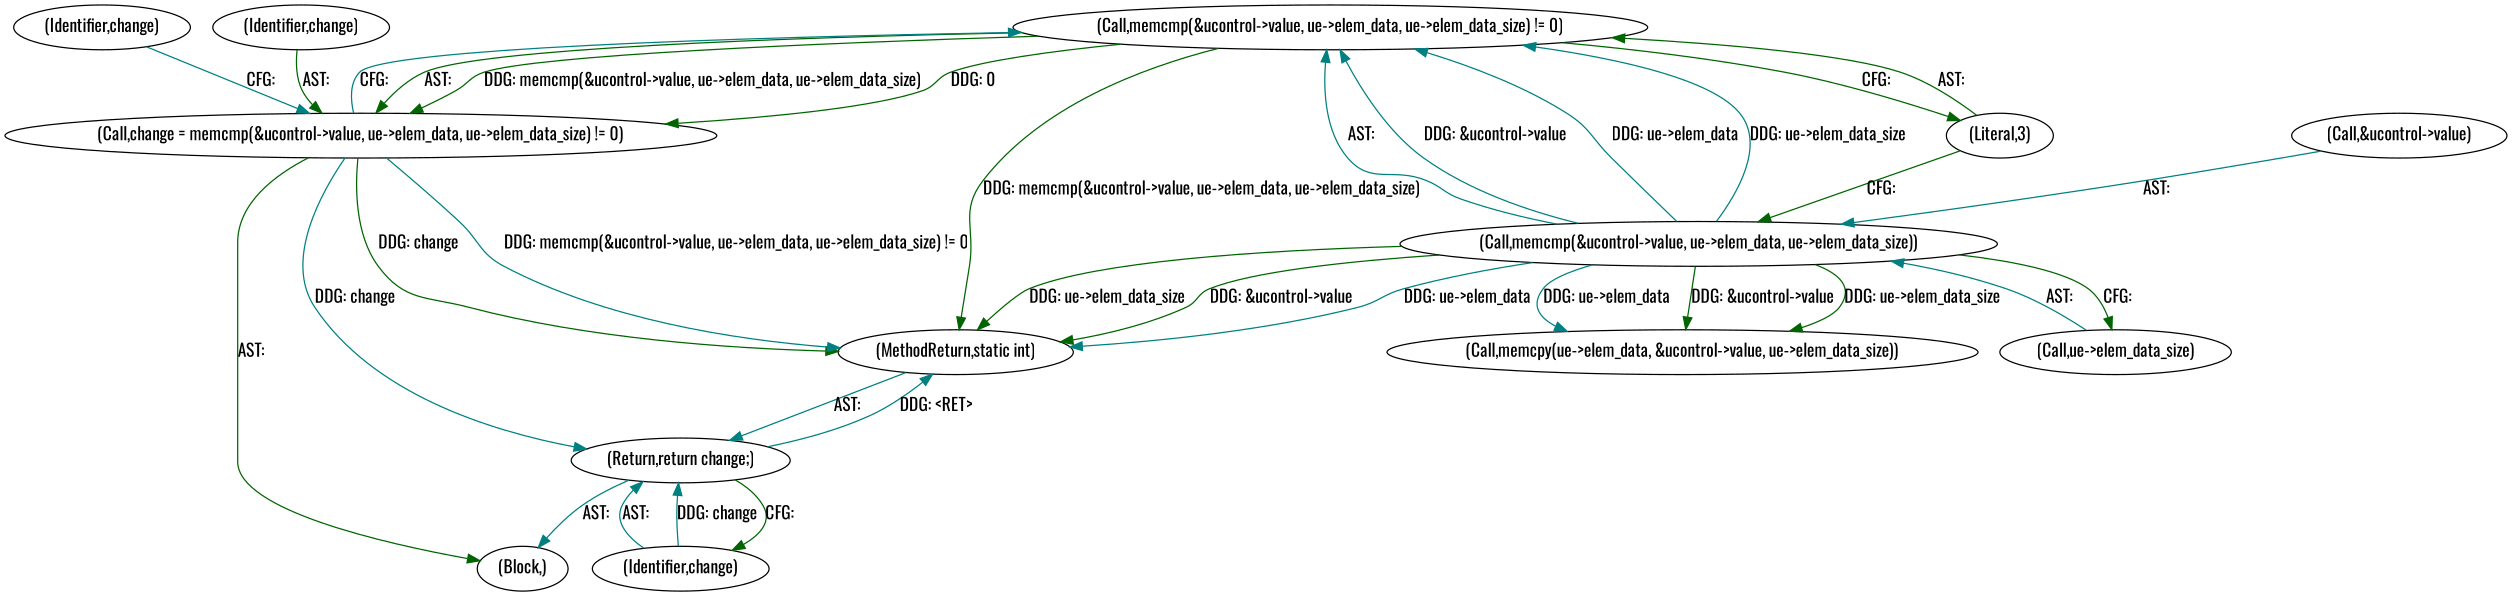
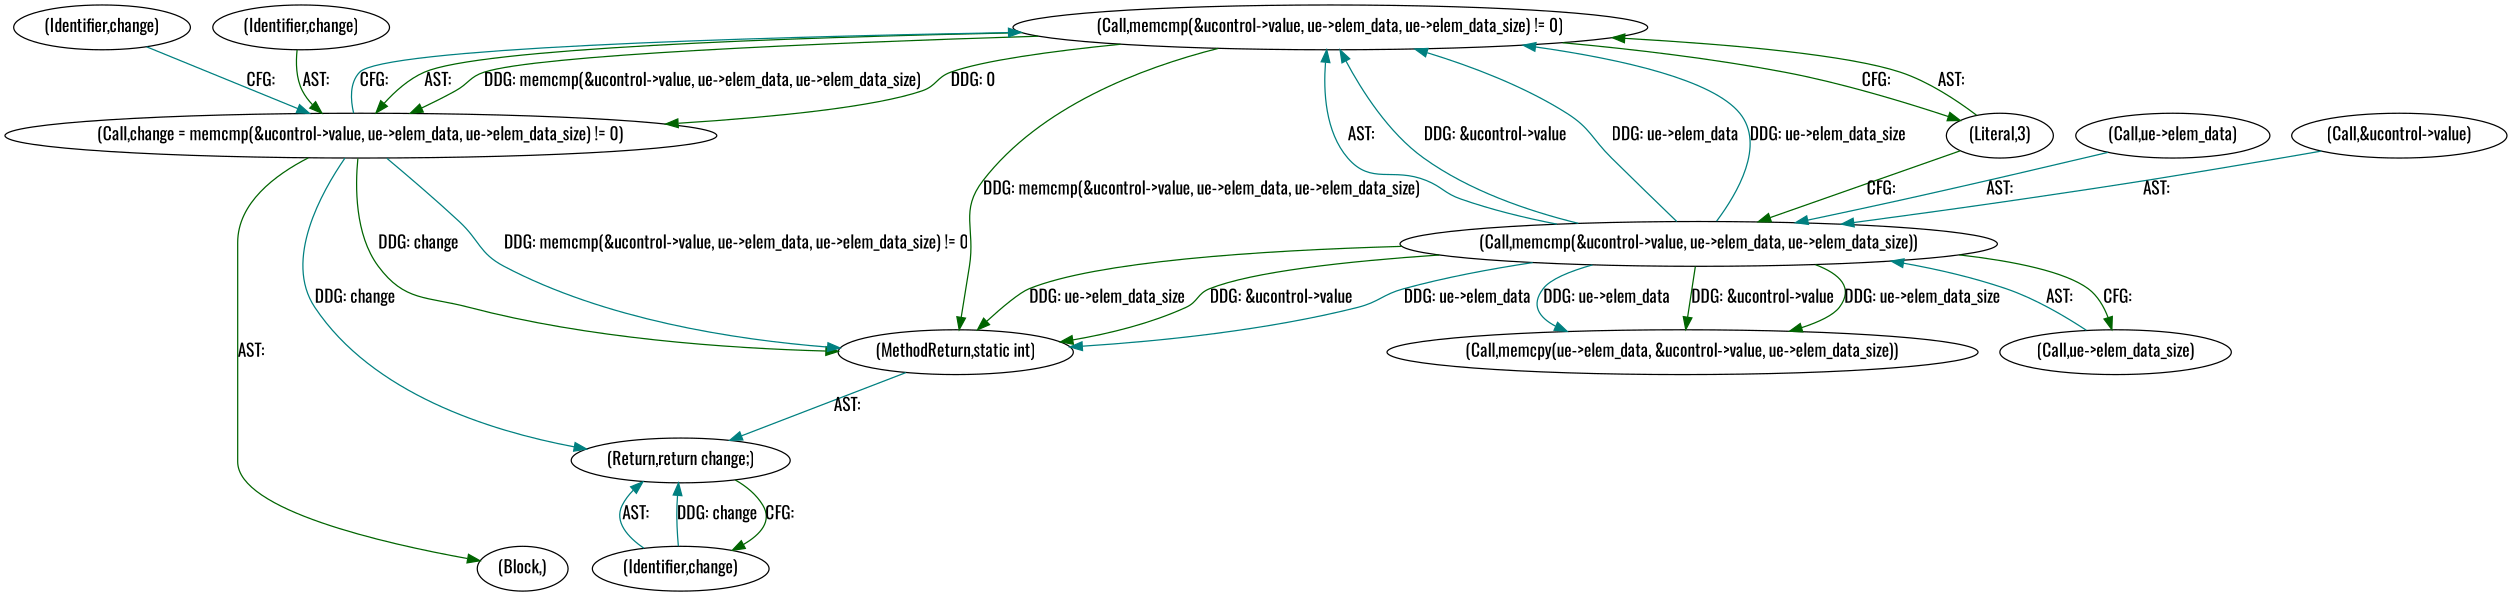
none -> (2173, 136)
(849, 424) -> none
(584, 504) -> none
